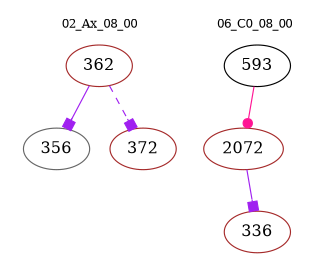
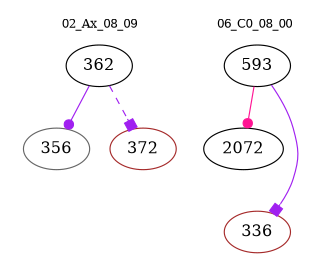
(100, 25) -> (100, 25)
(99, 66) -> (99, 66)
(80, 103) -> (80, 103)
(244, 149) -> (244, 149)
(249, 184) -> (297, 143)
